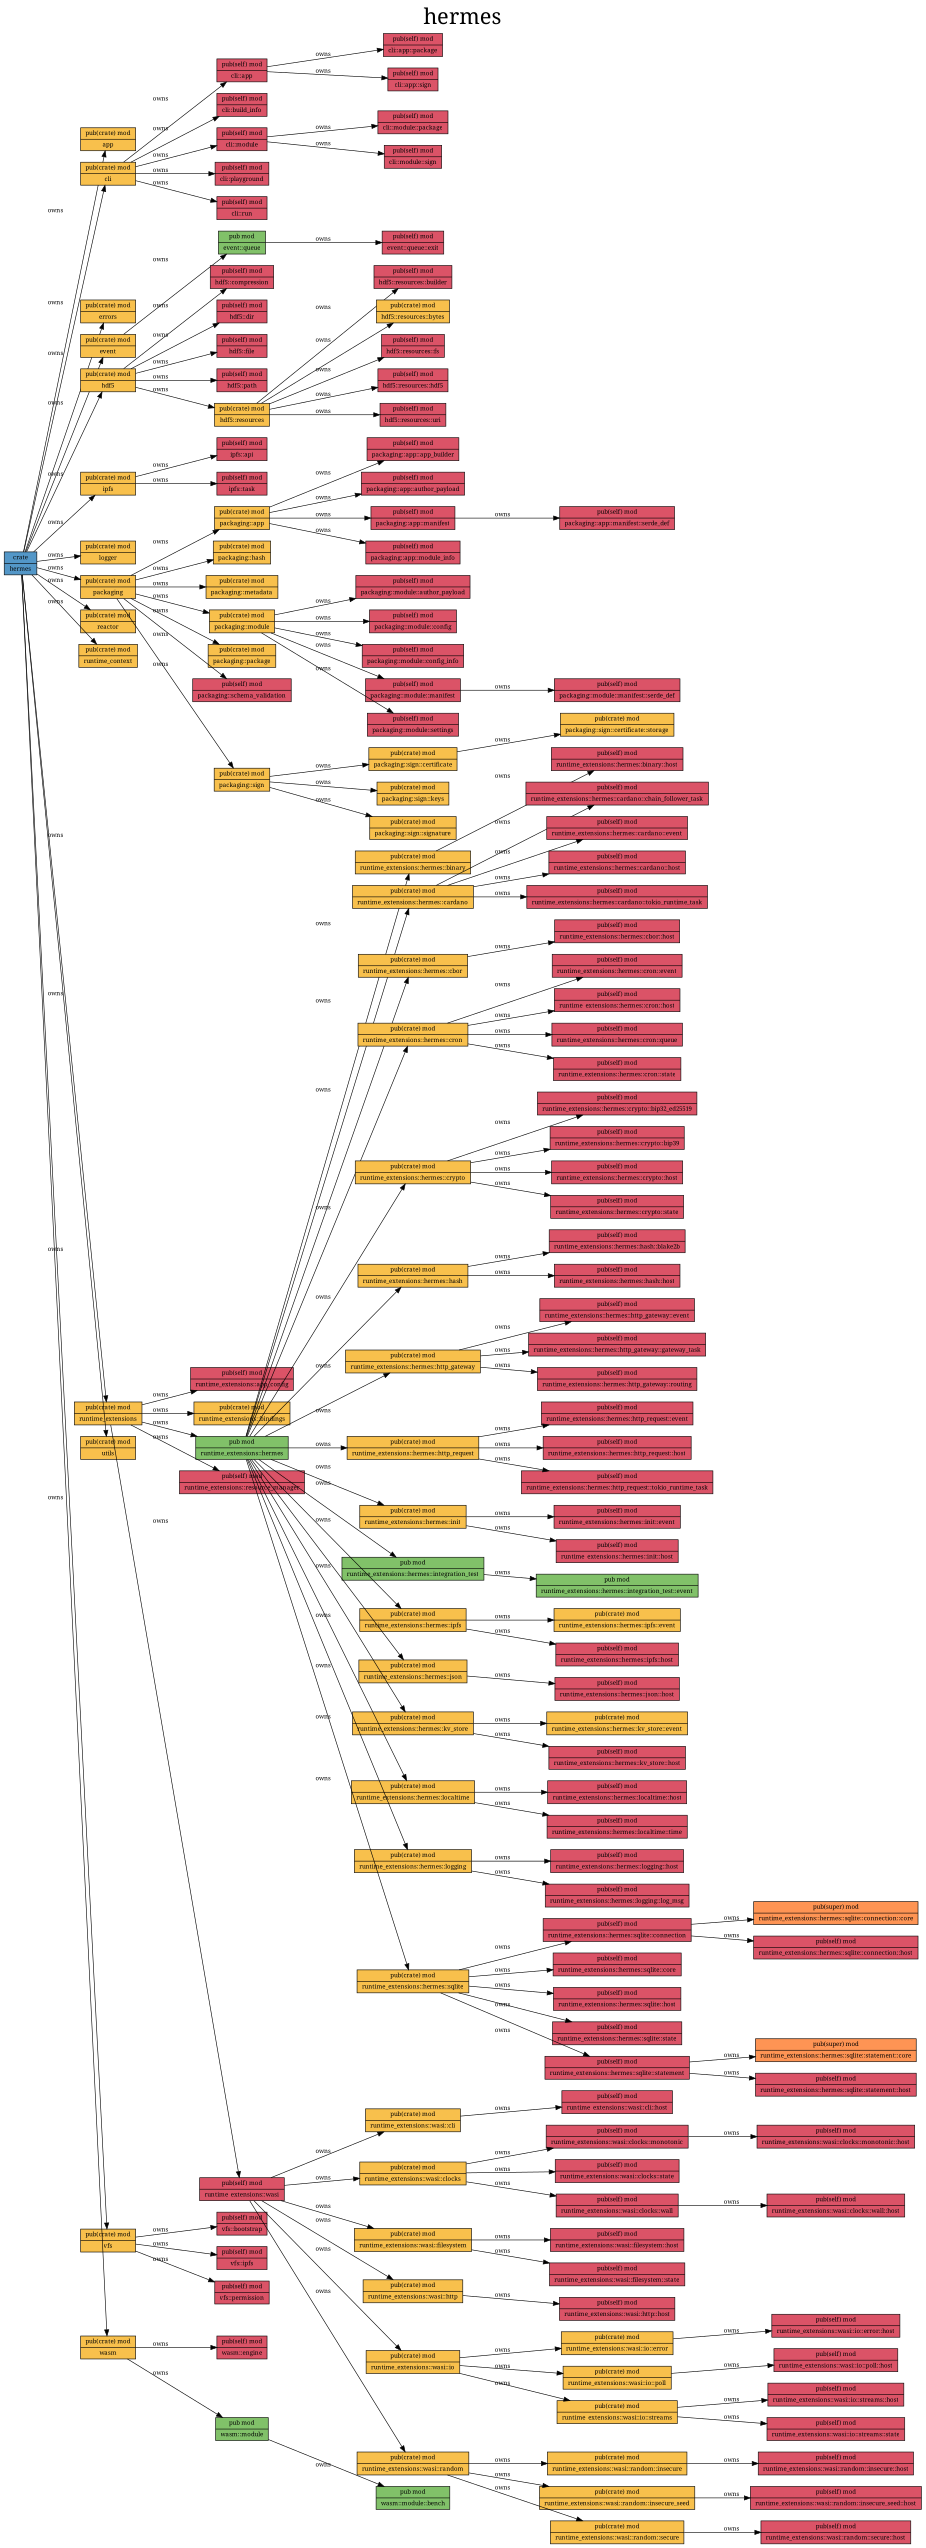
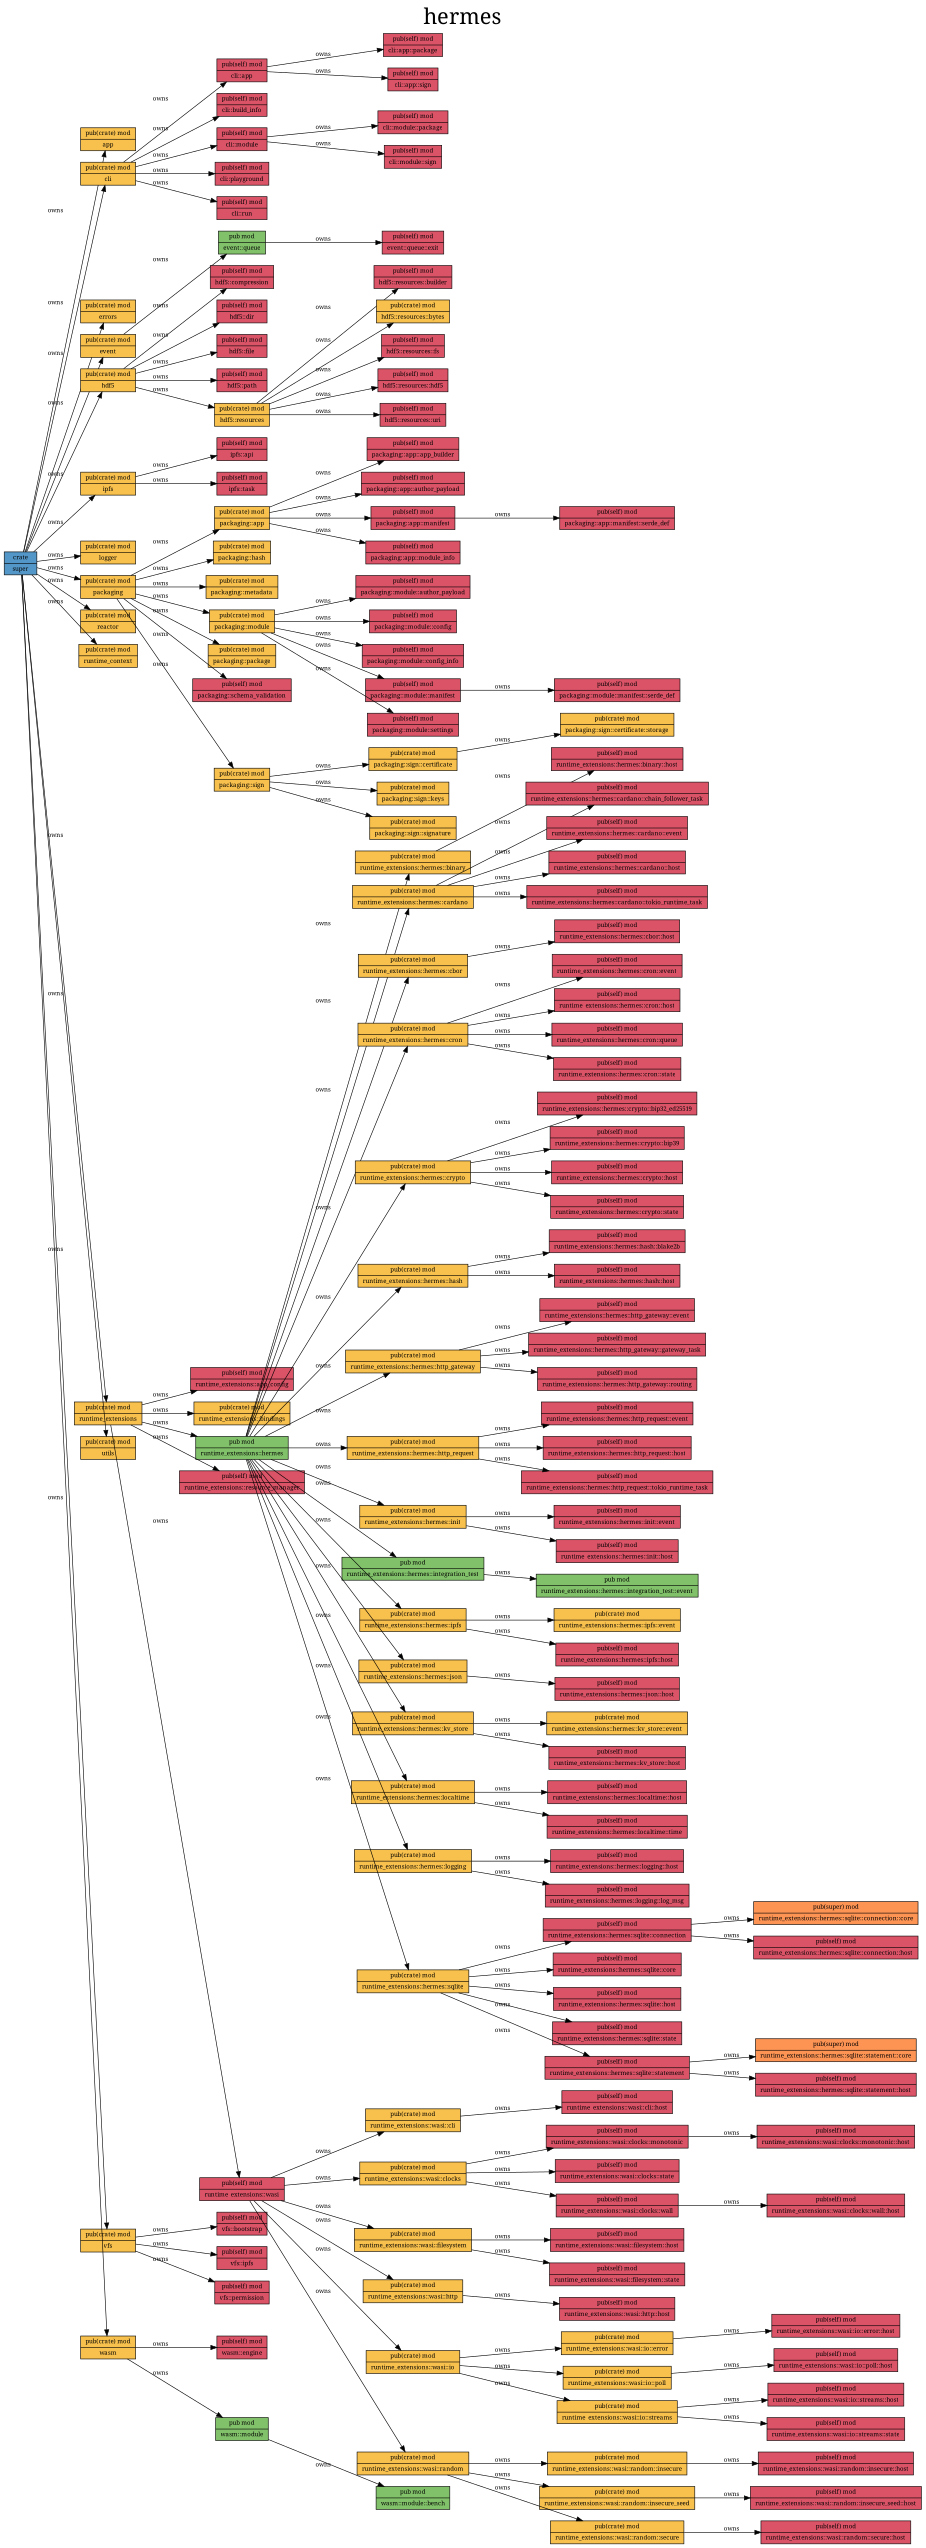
(21, 569) -> (21, 569)
